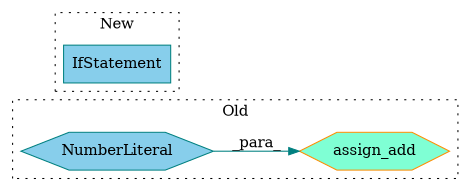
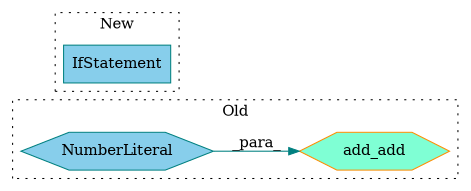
(374, 151) -> (374, 151)
